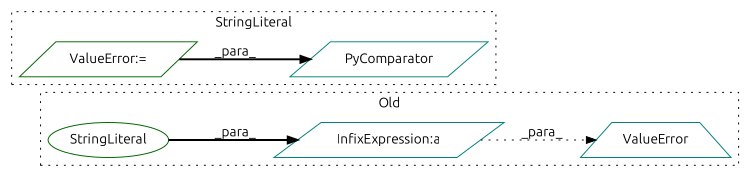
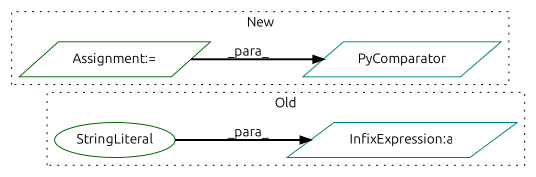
(254, 23) -> (260, 23)
(108, 59) -> (115, 59)
(656, 140) -> none
